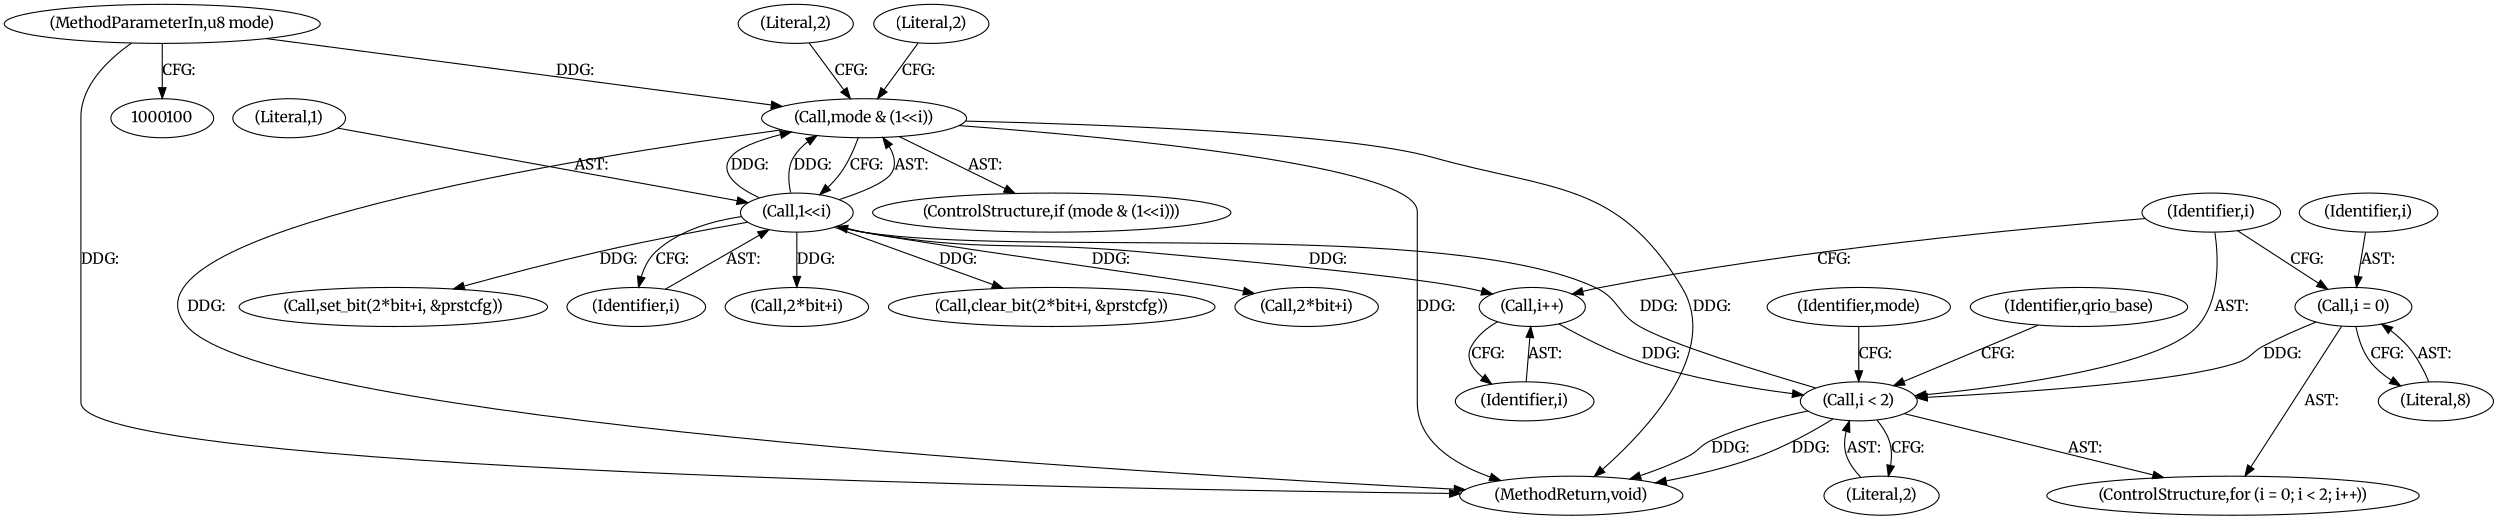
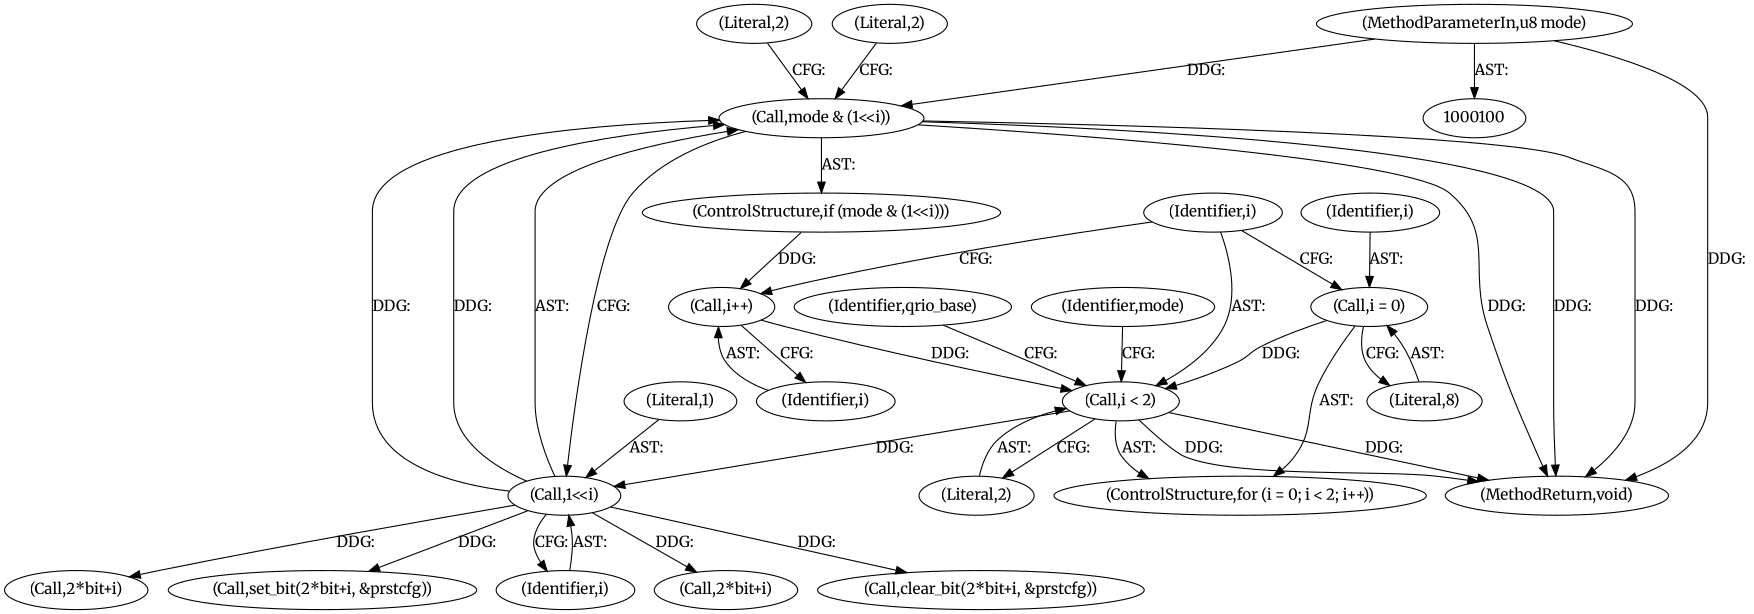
(181, 71) -> (1493, 71)
(1160, 254) -> (775, 257)
